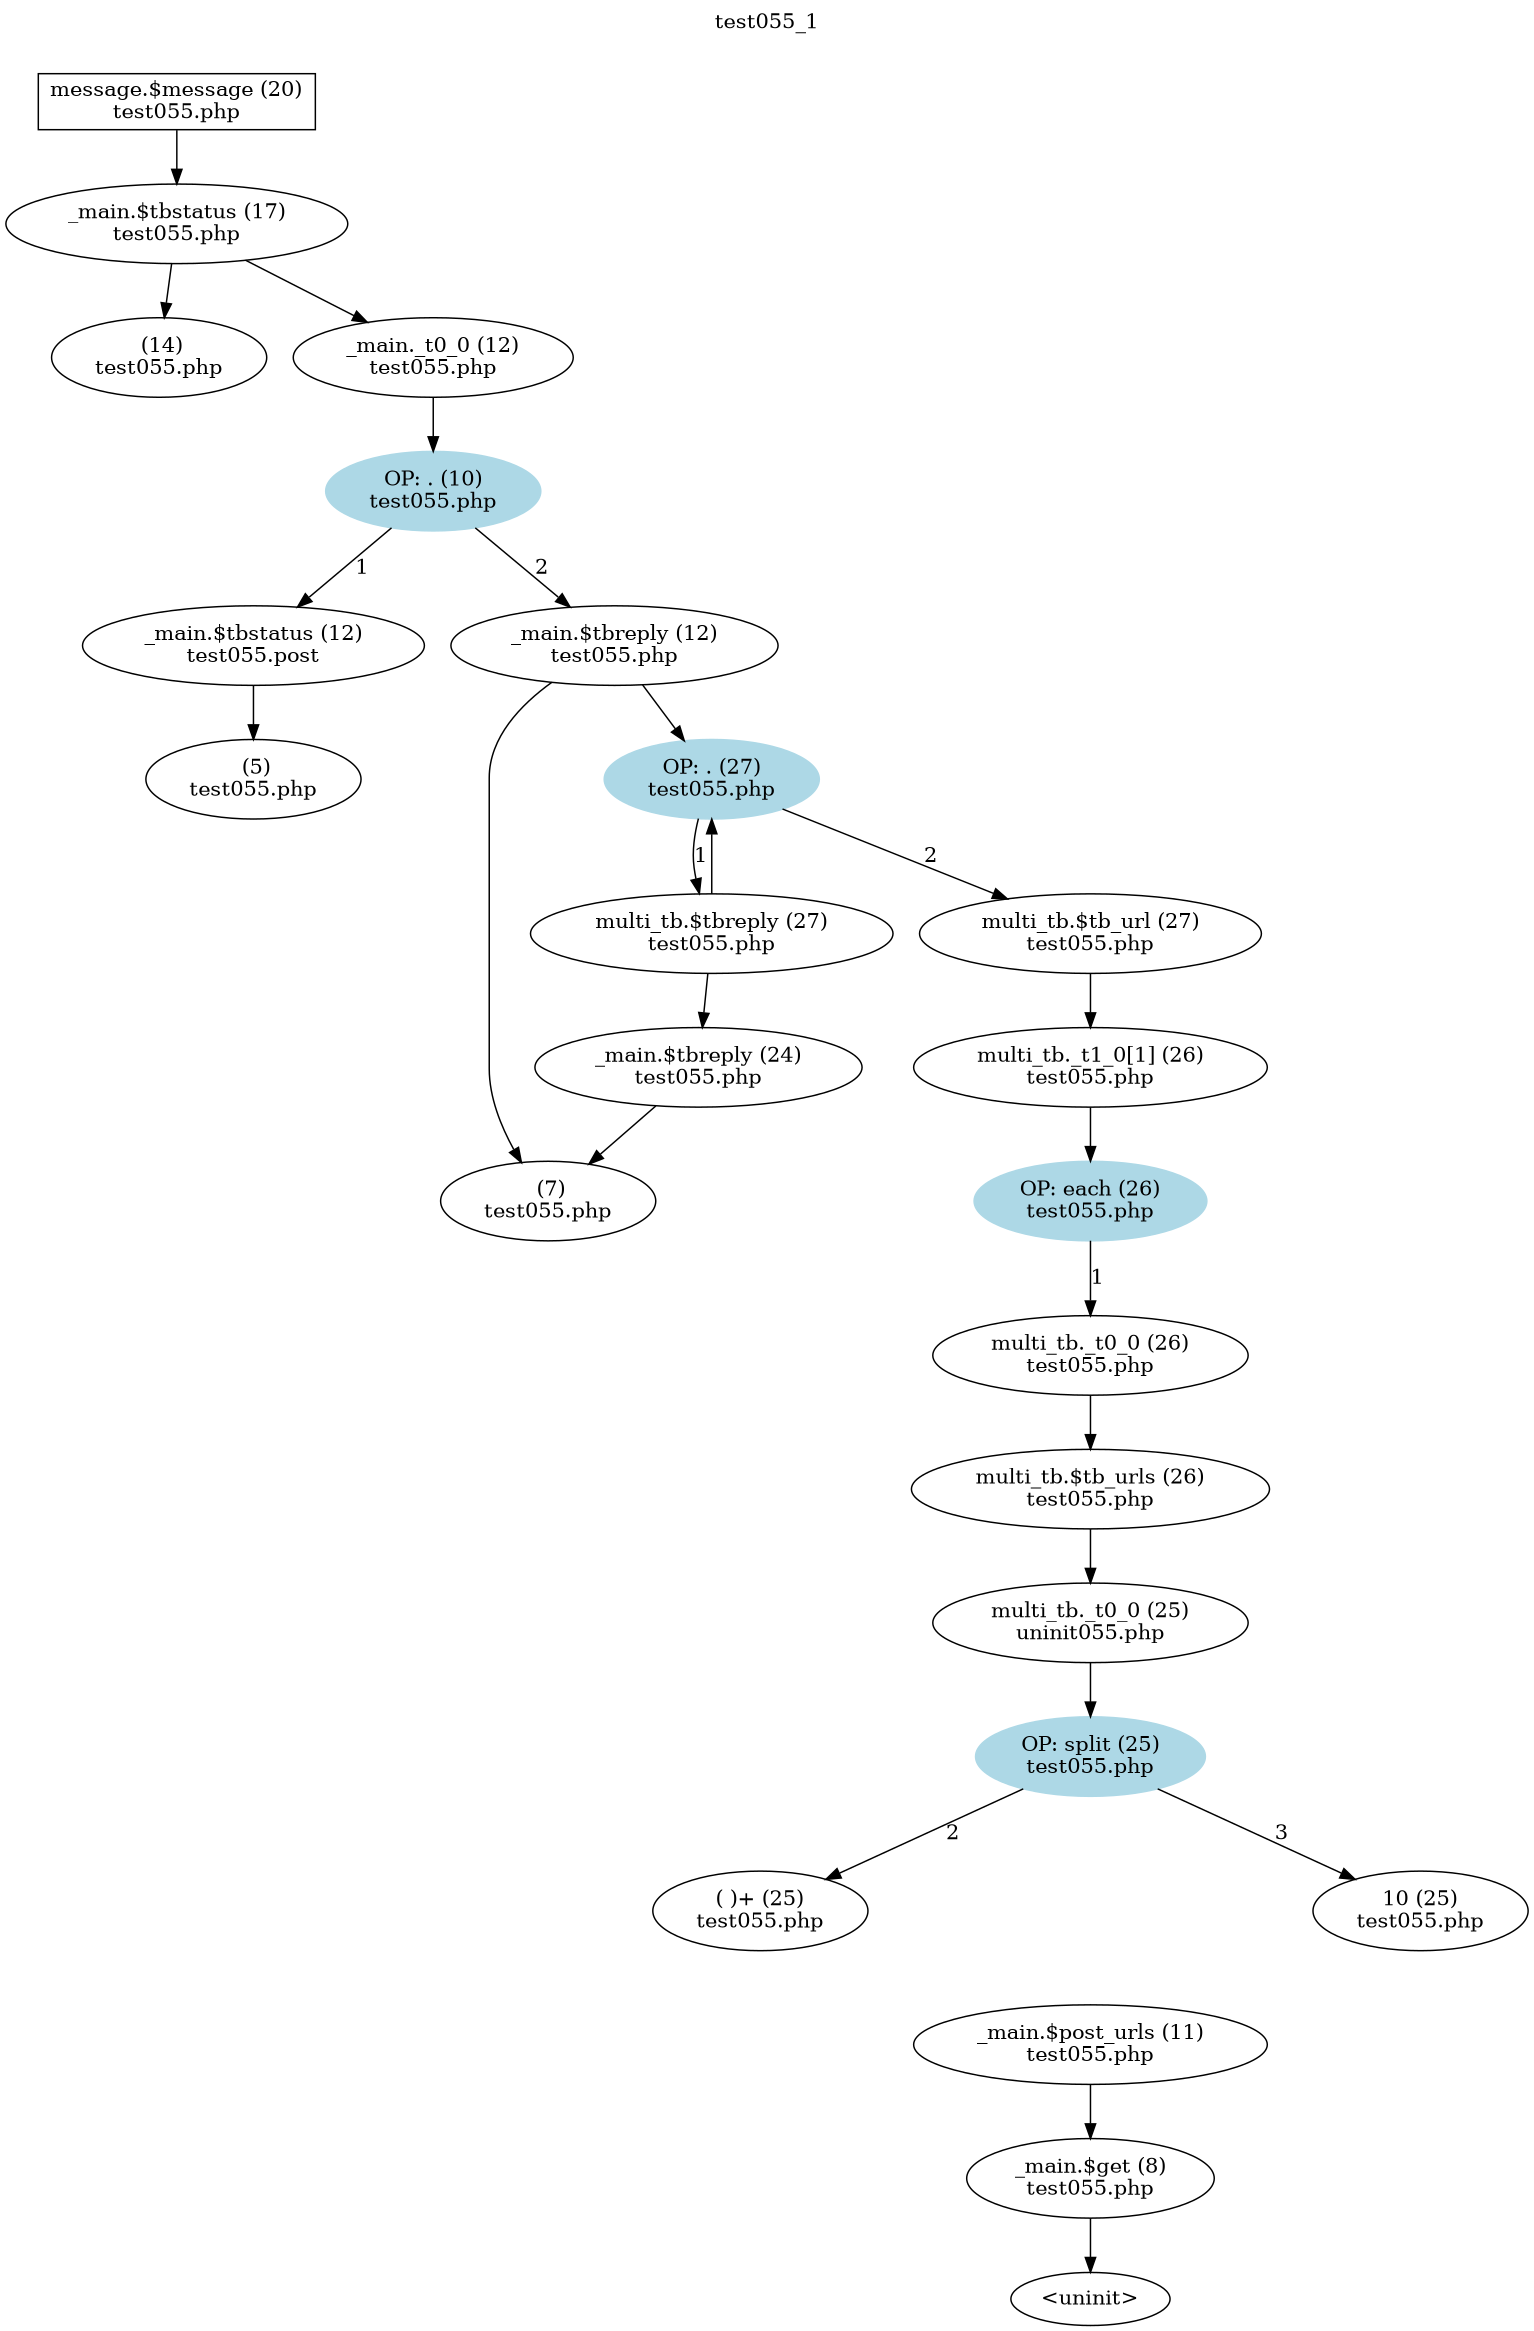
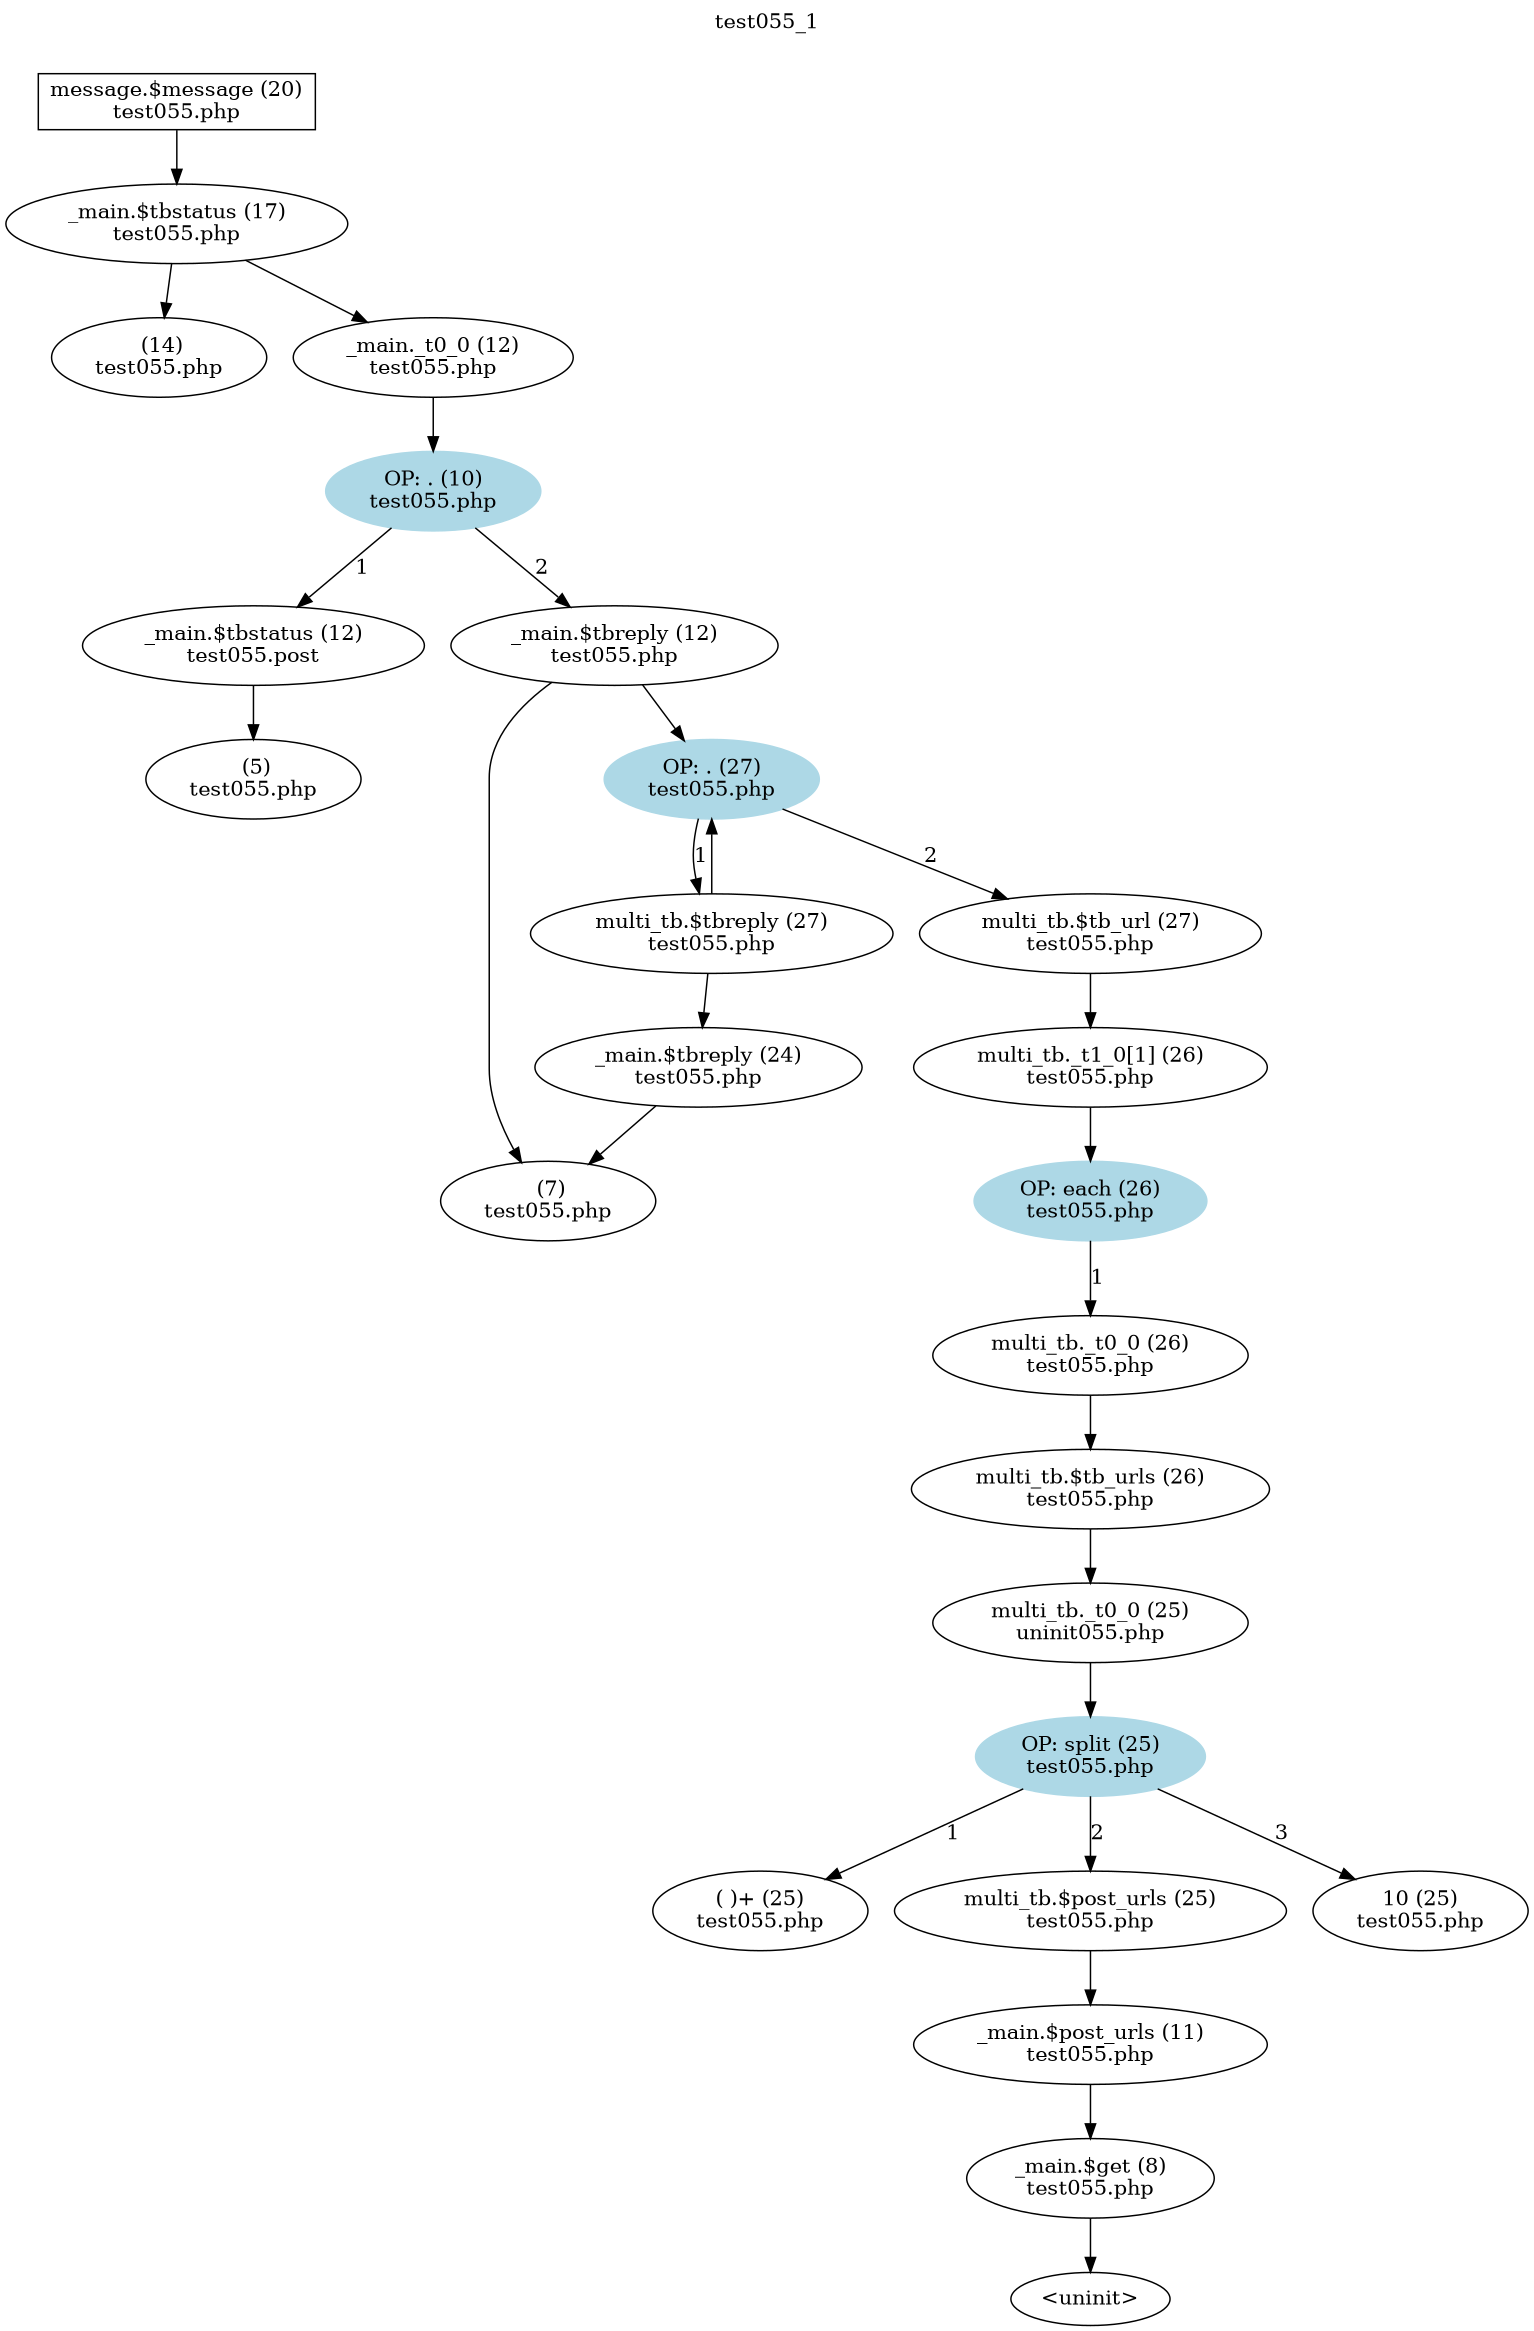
(953, 1834) -> (953, 1834)
none -> (1090, 1911)
